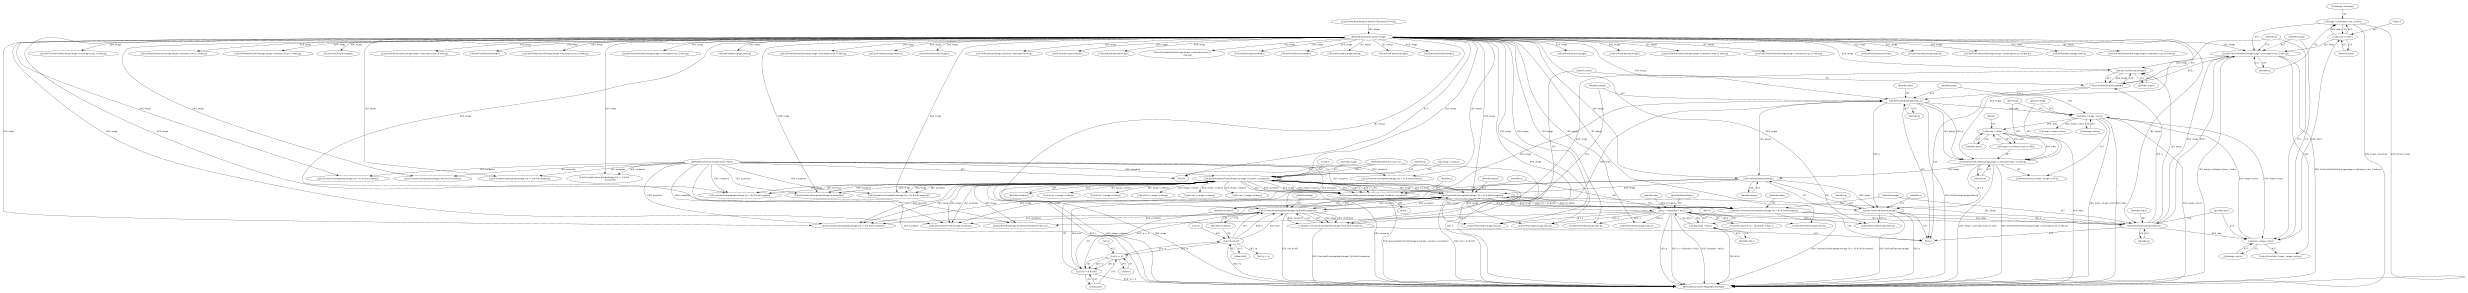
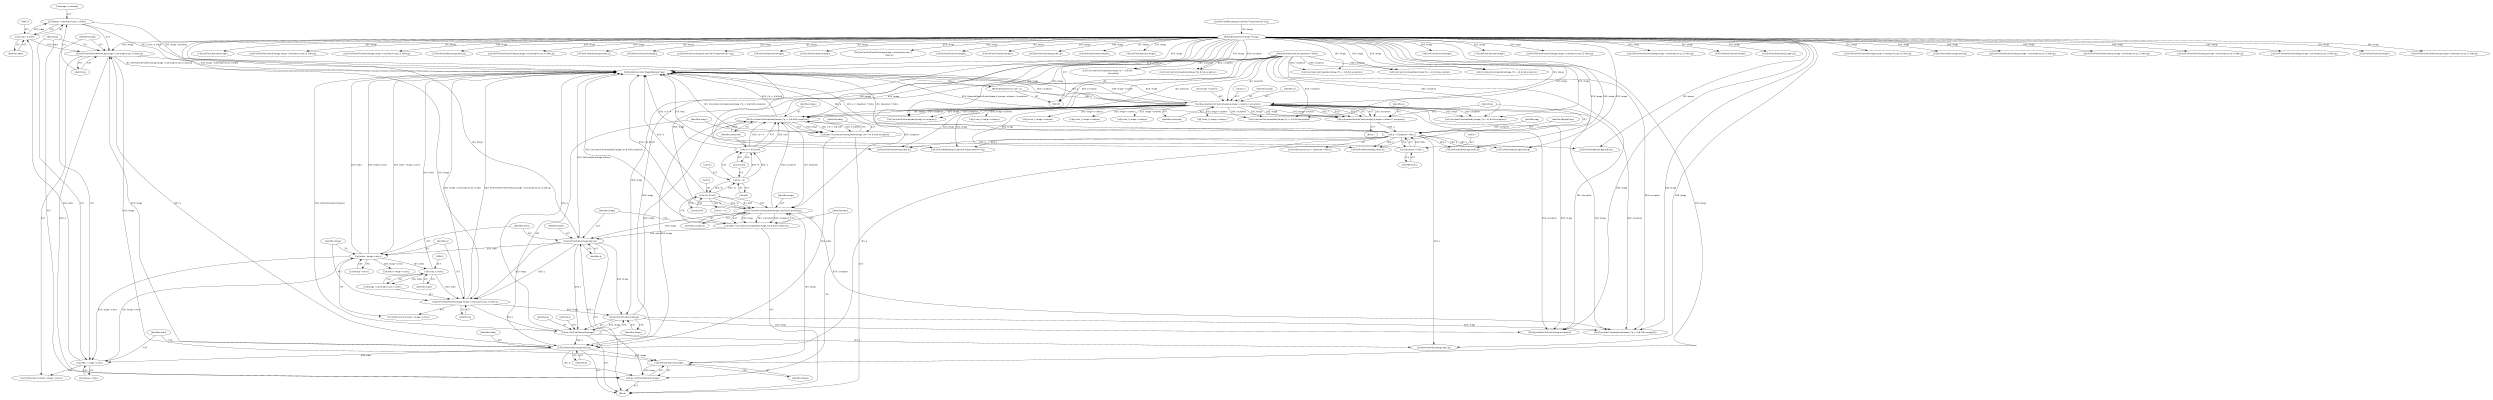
(198, 109) -> (1254, 54)
(1123, 217) -> none
(1459, 233) -> (871, 78)
